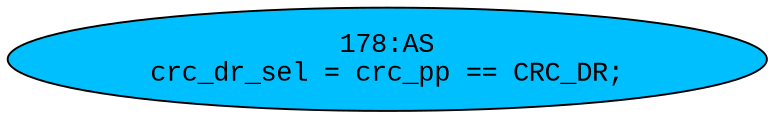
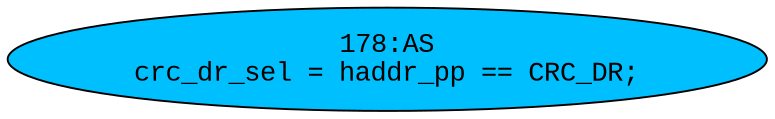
(387, 59) -> (387, 59)
